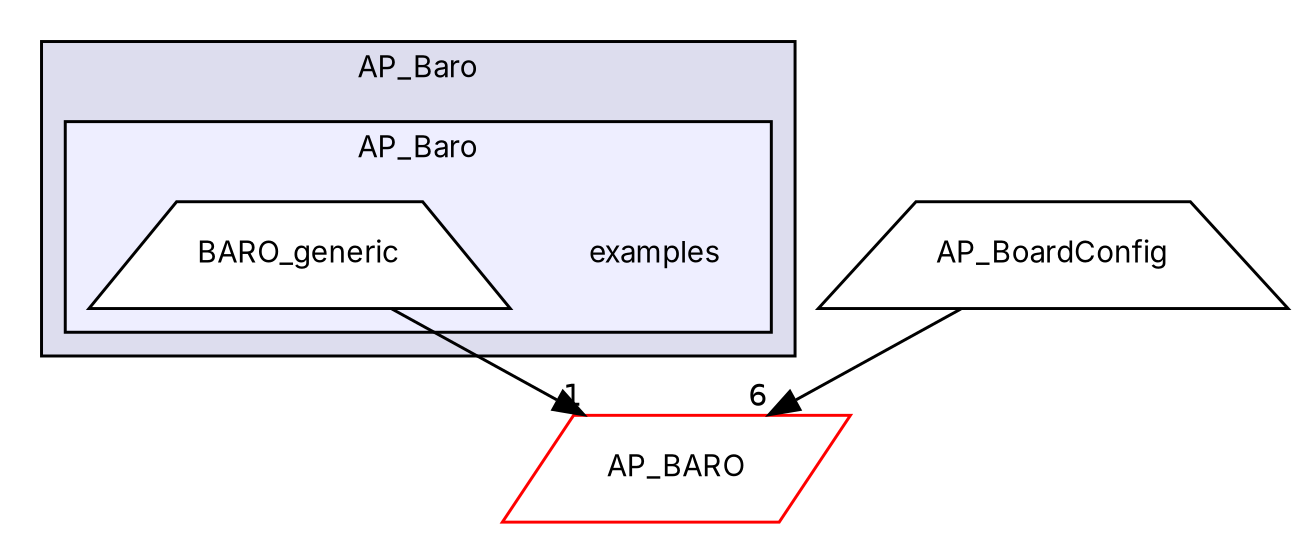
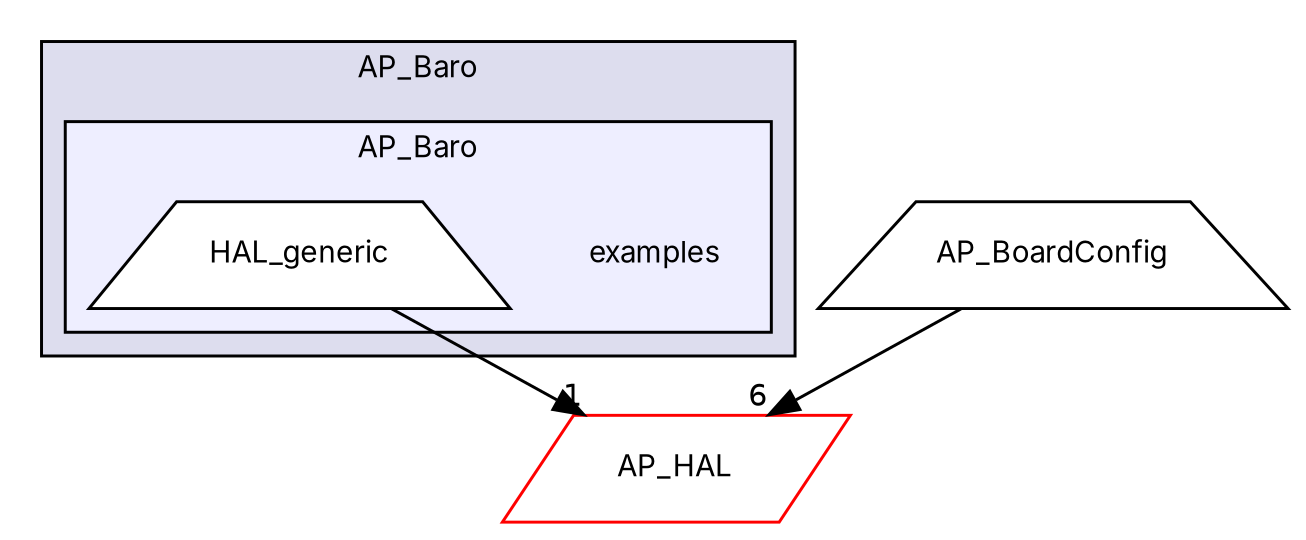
(300, 255) -> (300, 255)
(676, 469) -> (676, 469)
